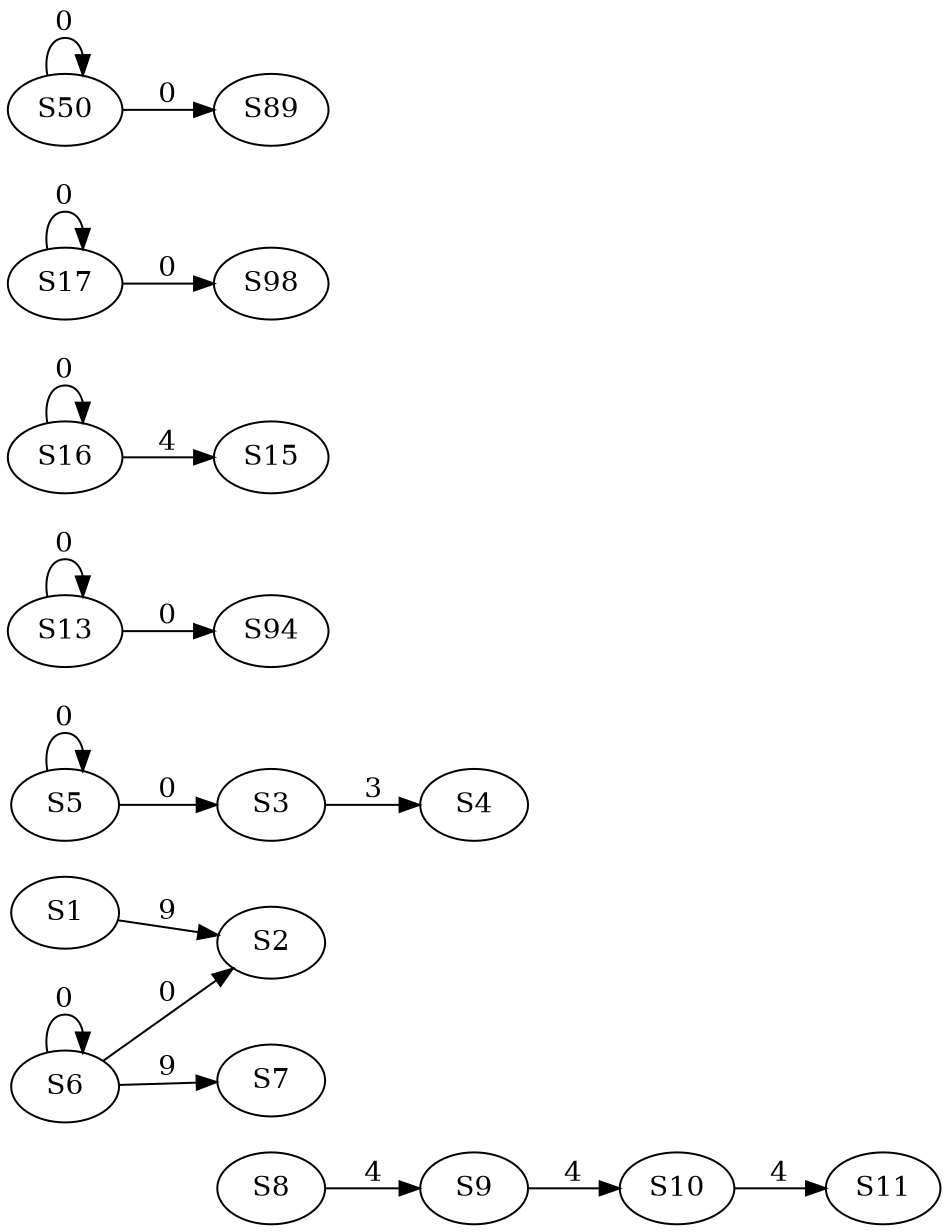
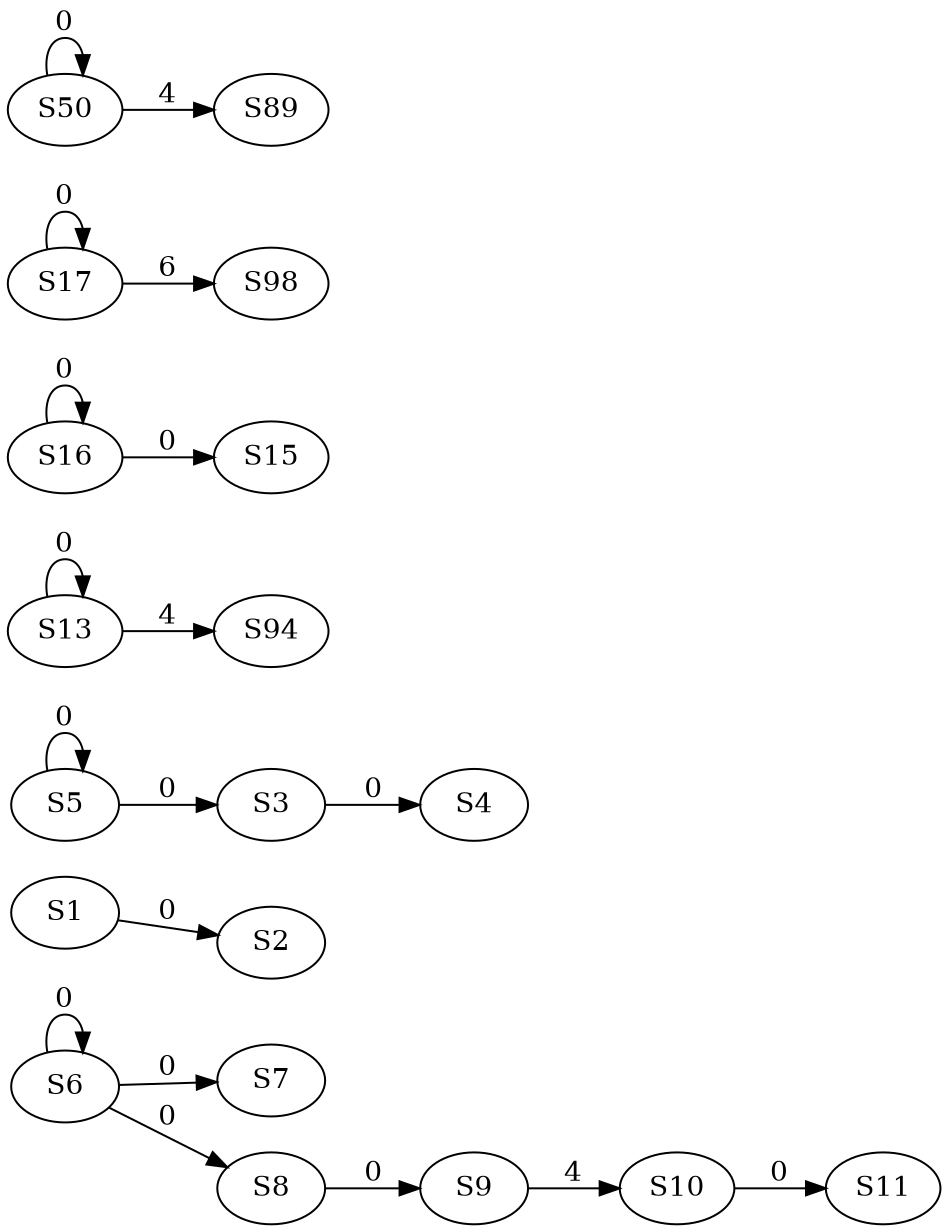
(168, 95) -> (168, 95)
(168, 269) -> (168, 269)
(168, 442) -> (168, 442)
(168, 616) -> (168, 616)
(374, 790) -> (374, 790)
(168, 912) -> (168, 912)
(160, 1021) -> (159, 1133)
(168, 1068) -> (168, 1068)
(374, 1173) -> (374, 1173)
(780, 1173) -> (780, 1173)
